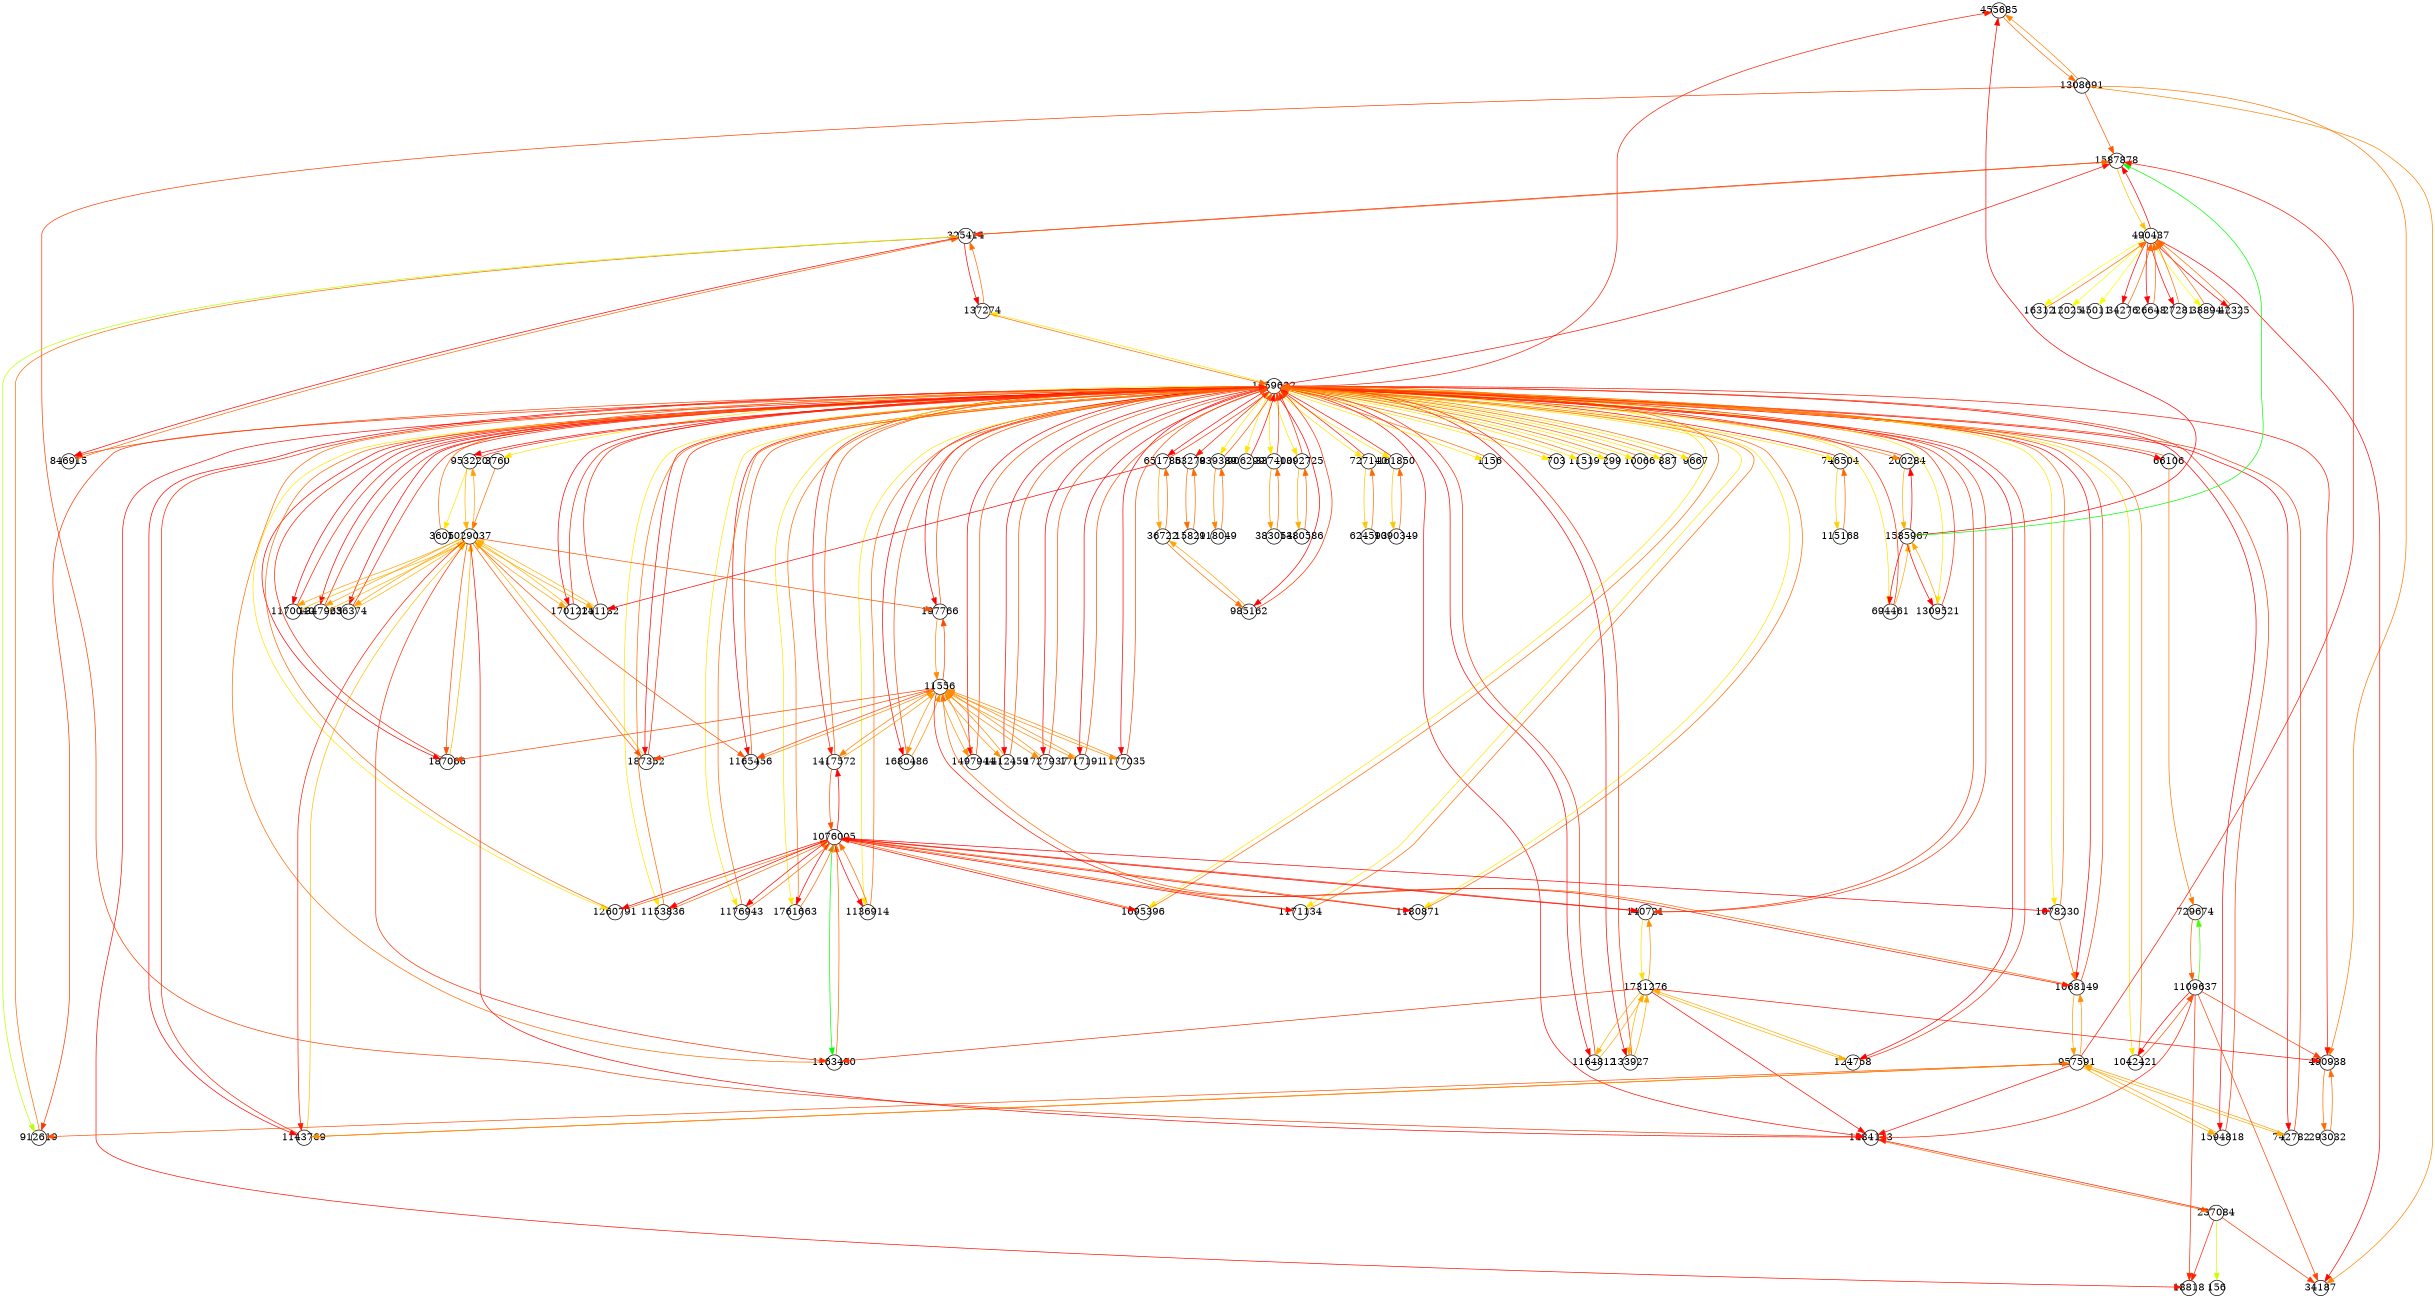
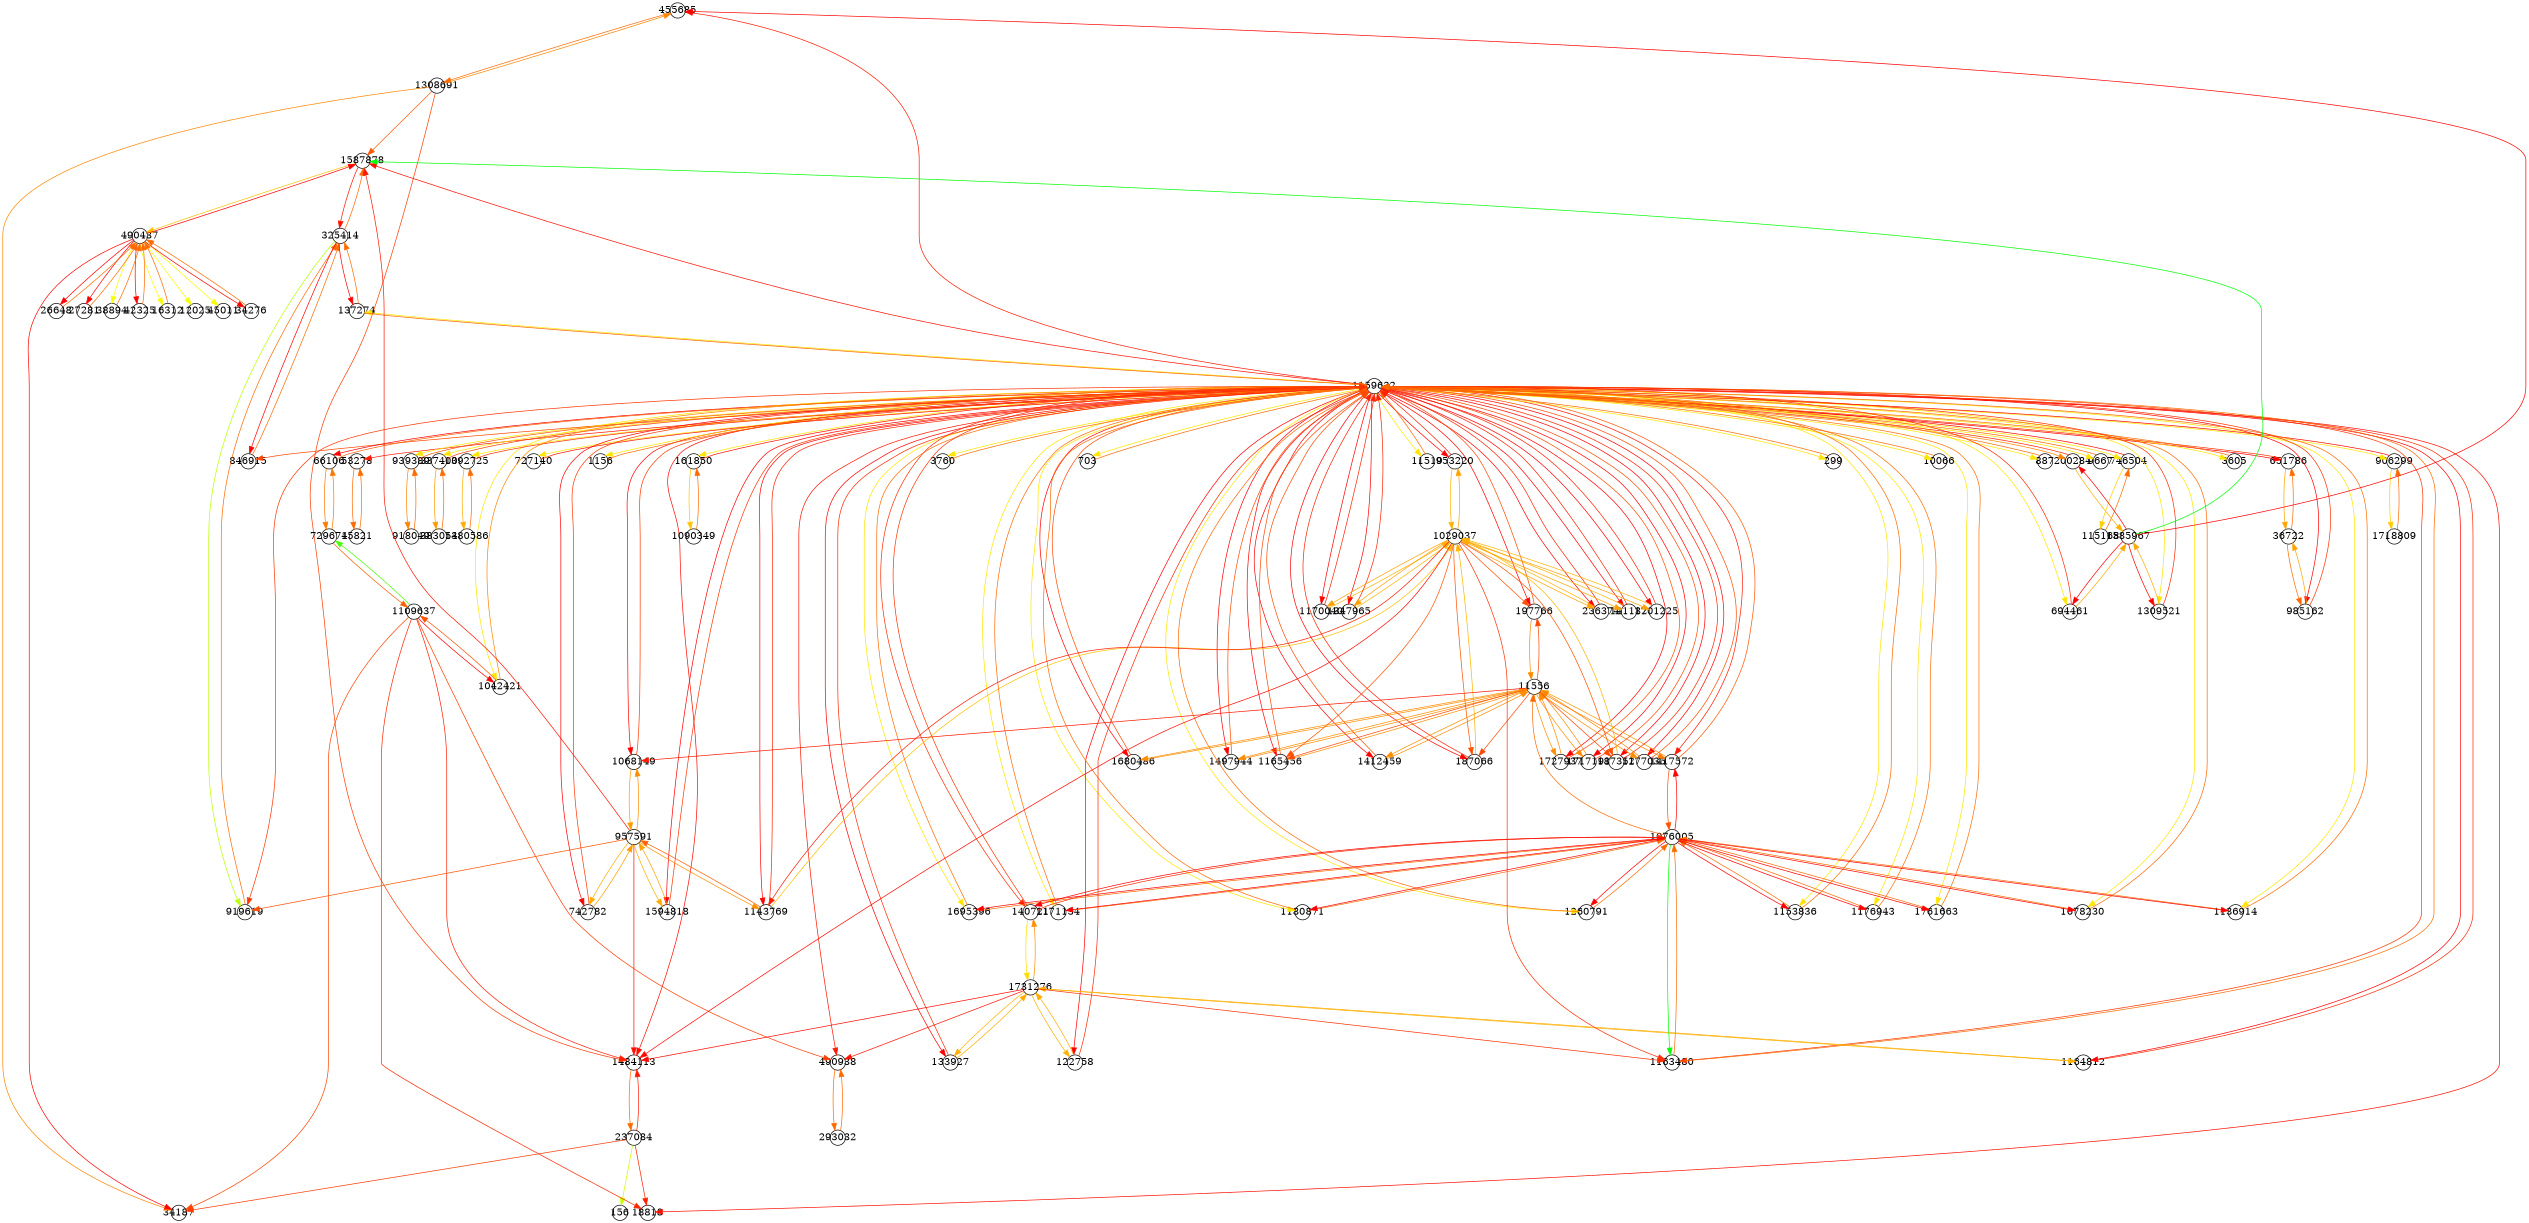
(2406, 455) -> none
(457, 496) -> (1802, 410)
(485, 496) -> (1153, 414)
none -> (334, 502)
(885, 536) -> (1521, 470)
(1369, 536) -> none
none -> (2394, 536)
none -> (2422, 546)
(1468, 889) -> (1570, 793)
(2066, 946) -> (1881, 874)
(1853, 1063) -> (1075, 1063)
(39, 1138) -> (245, 912)
